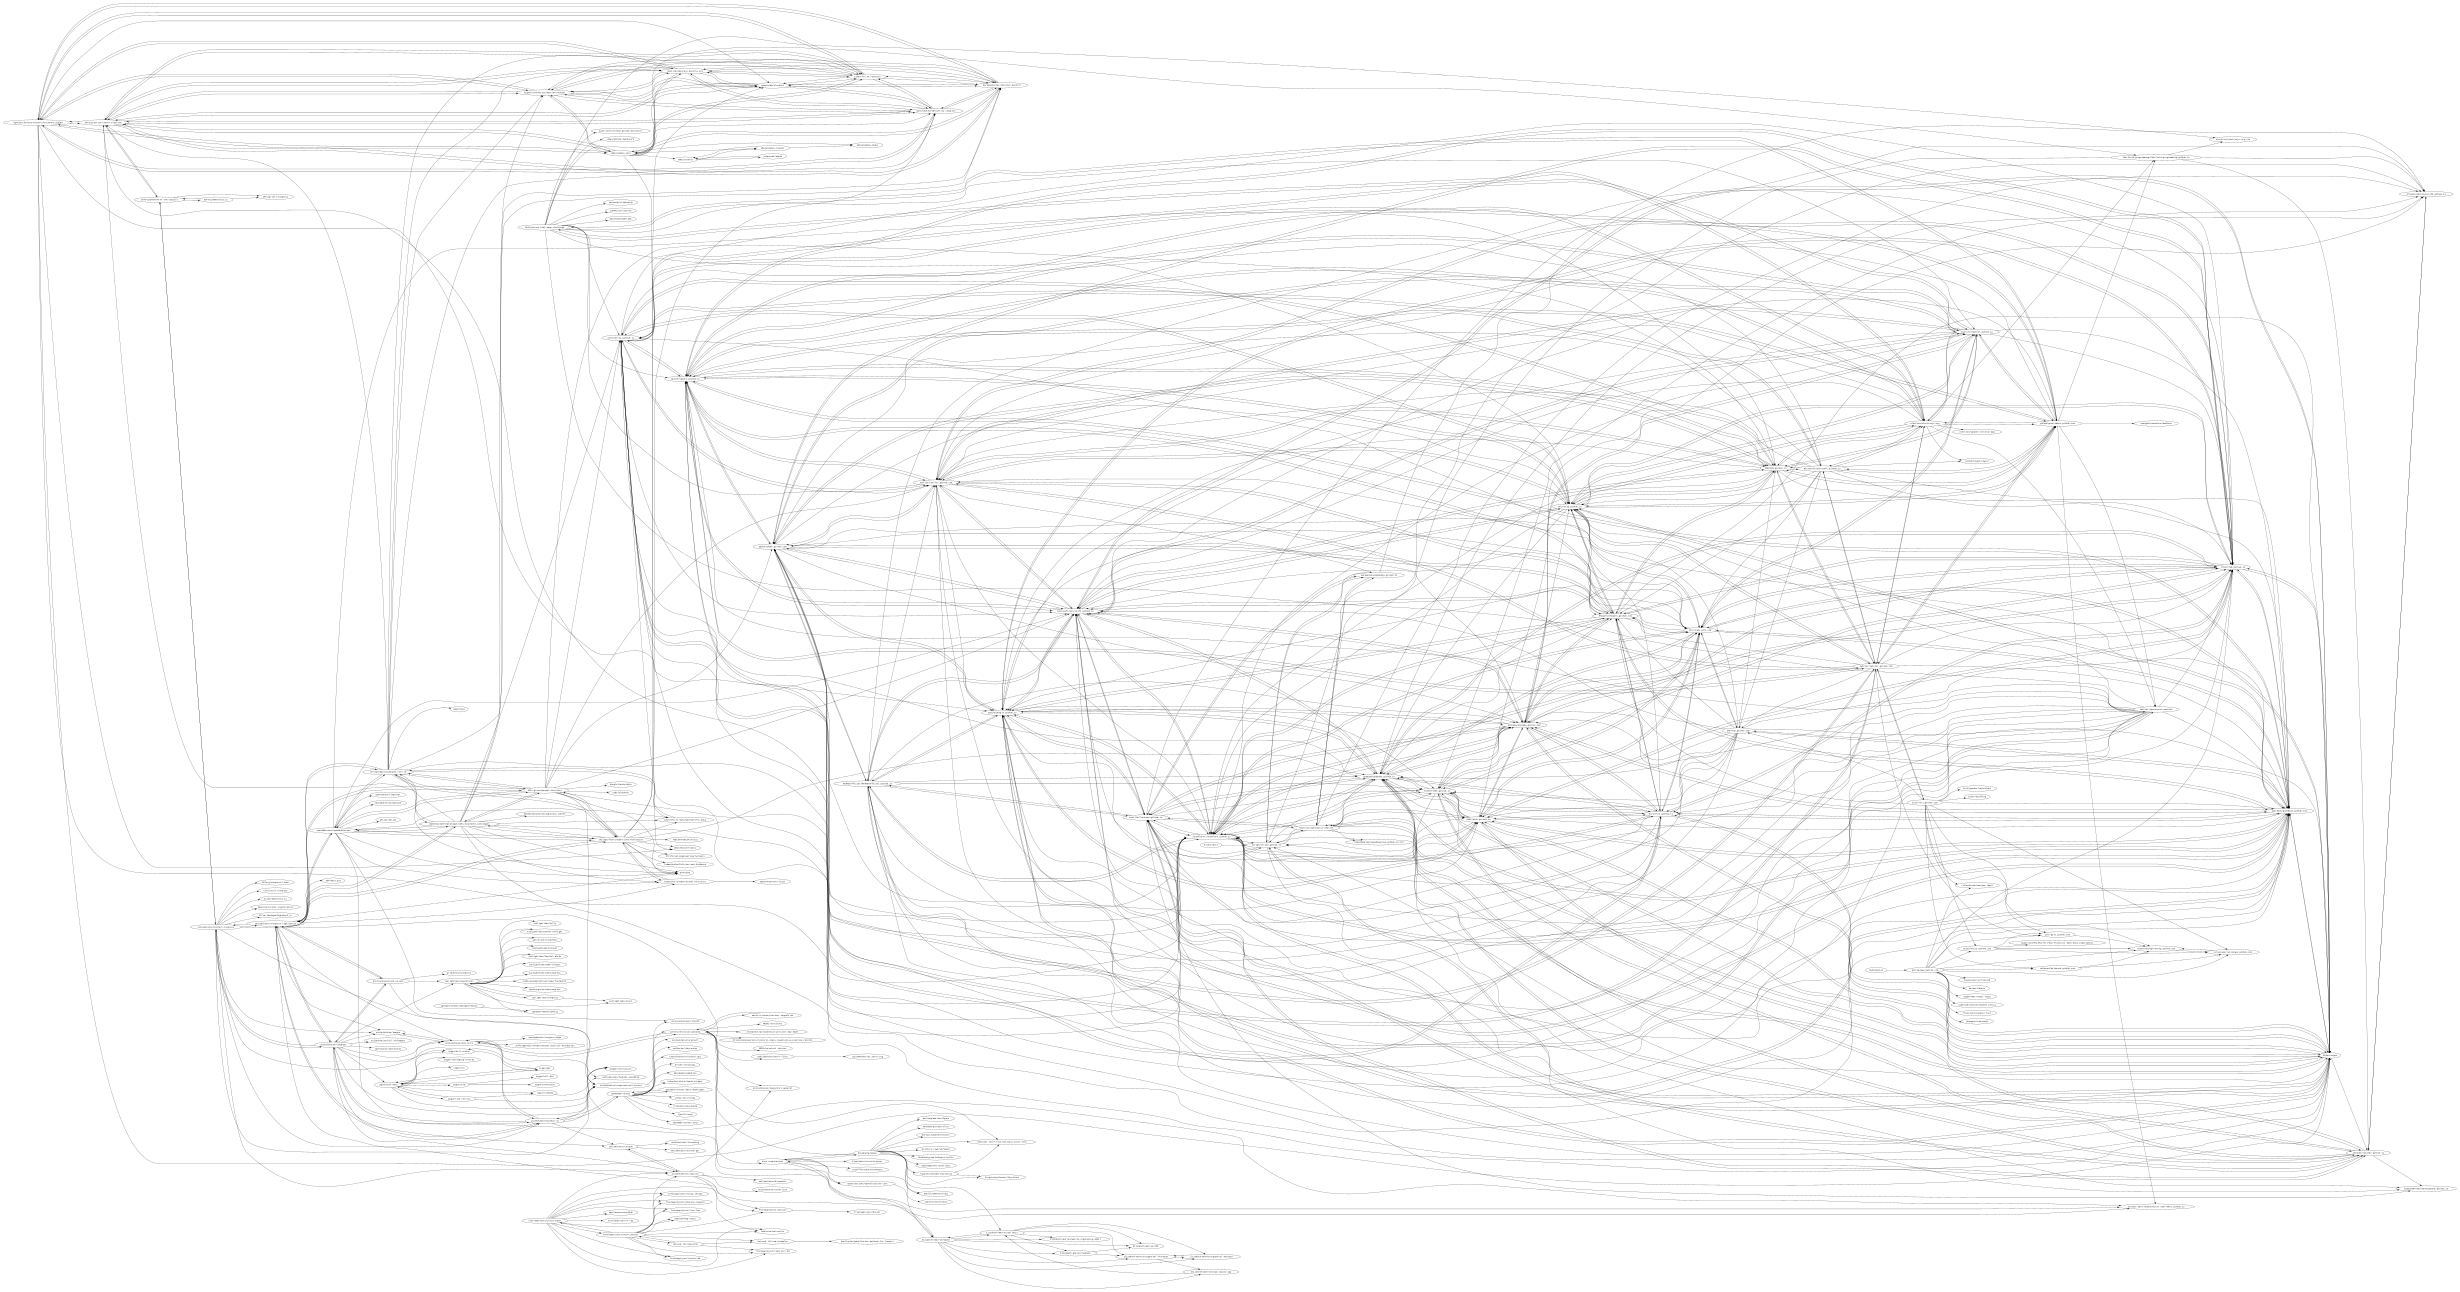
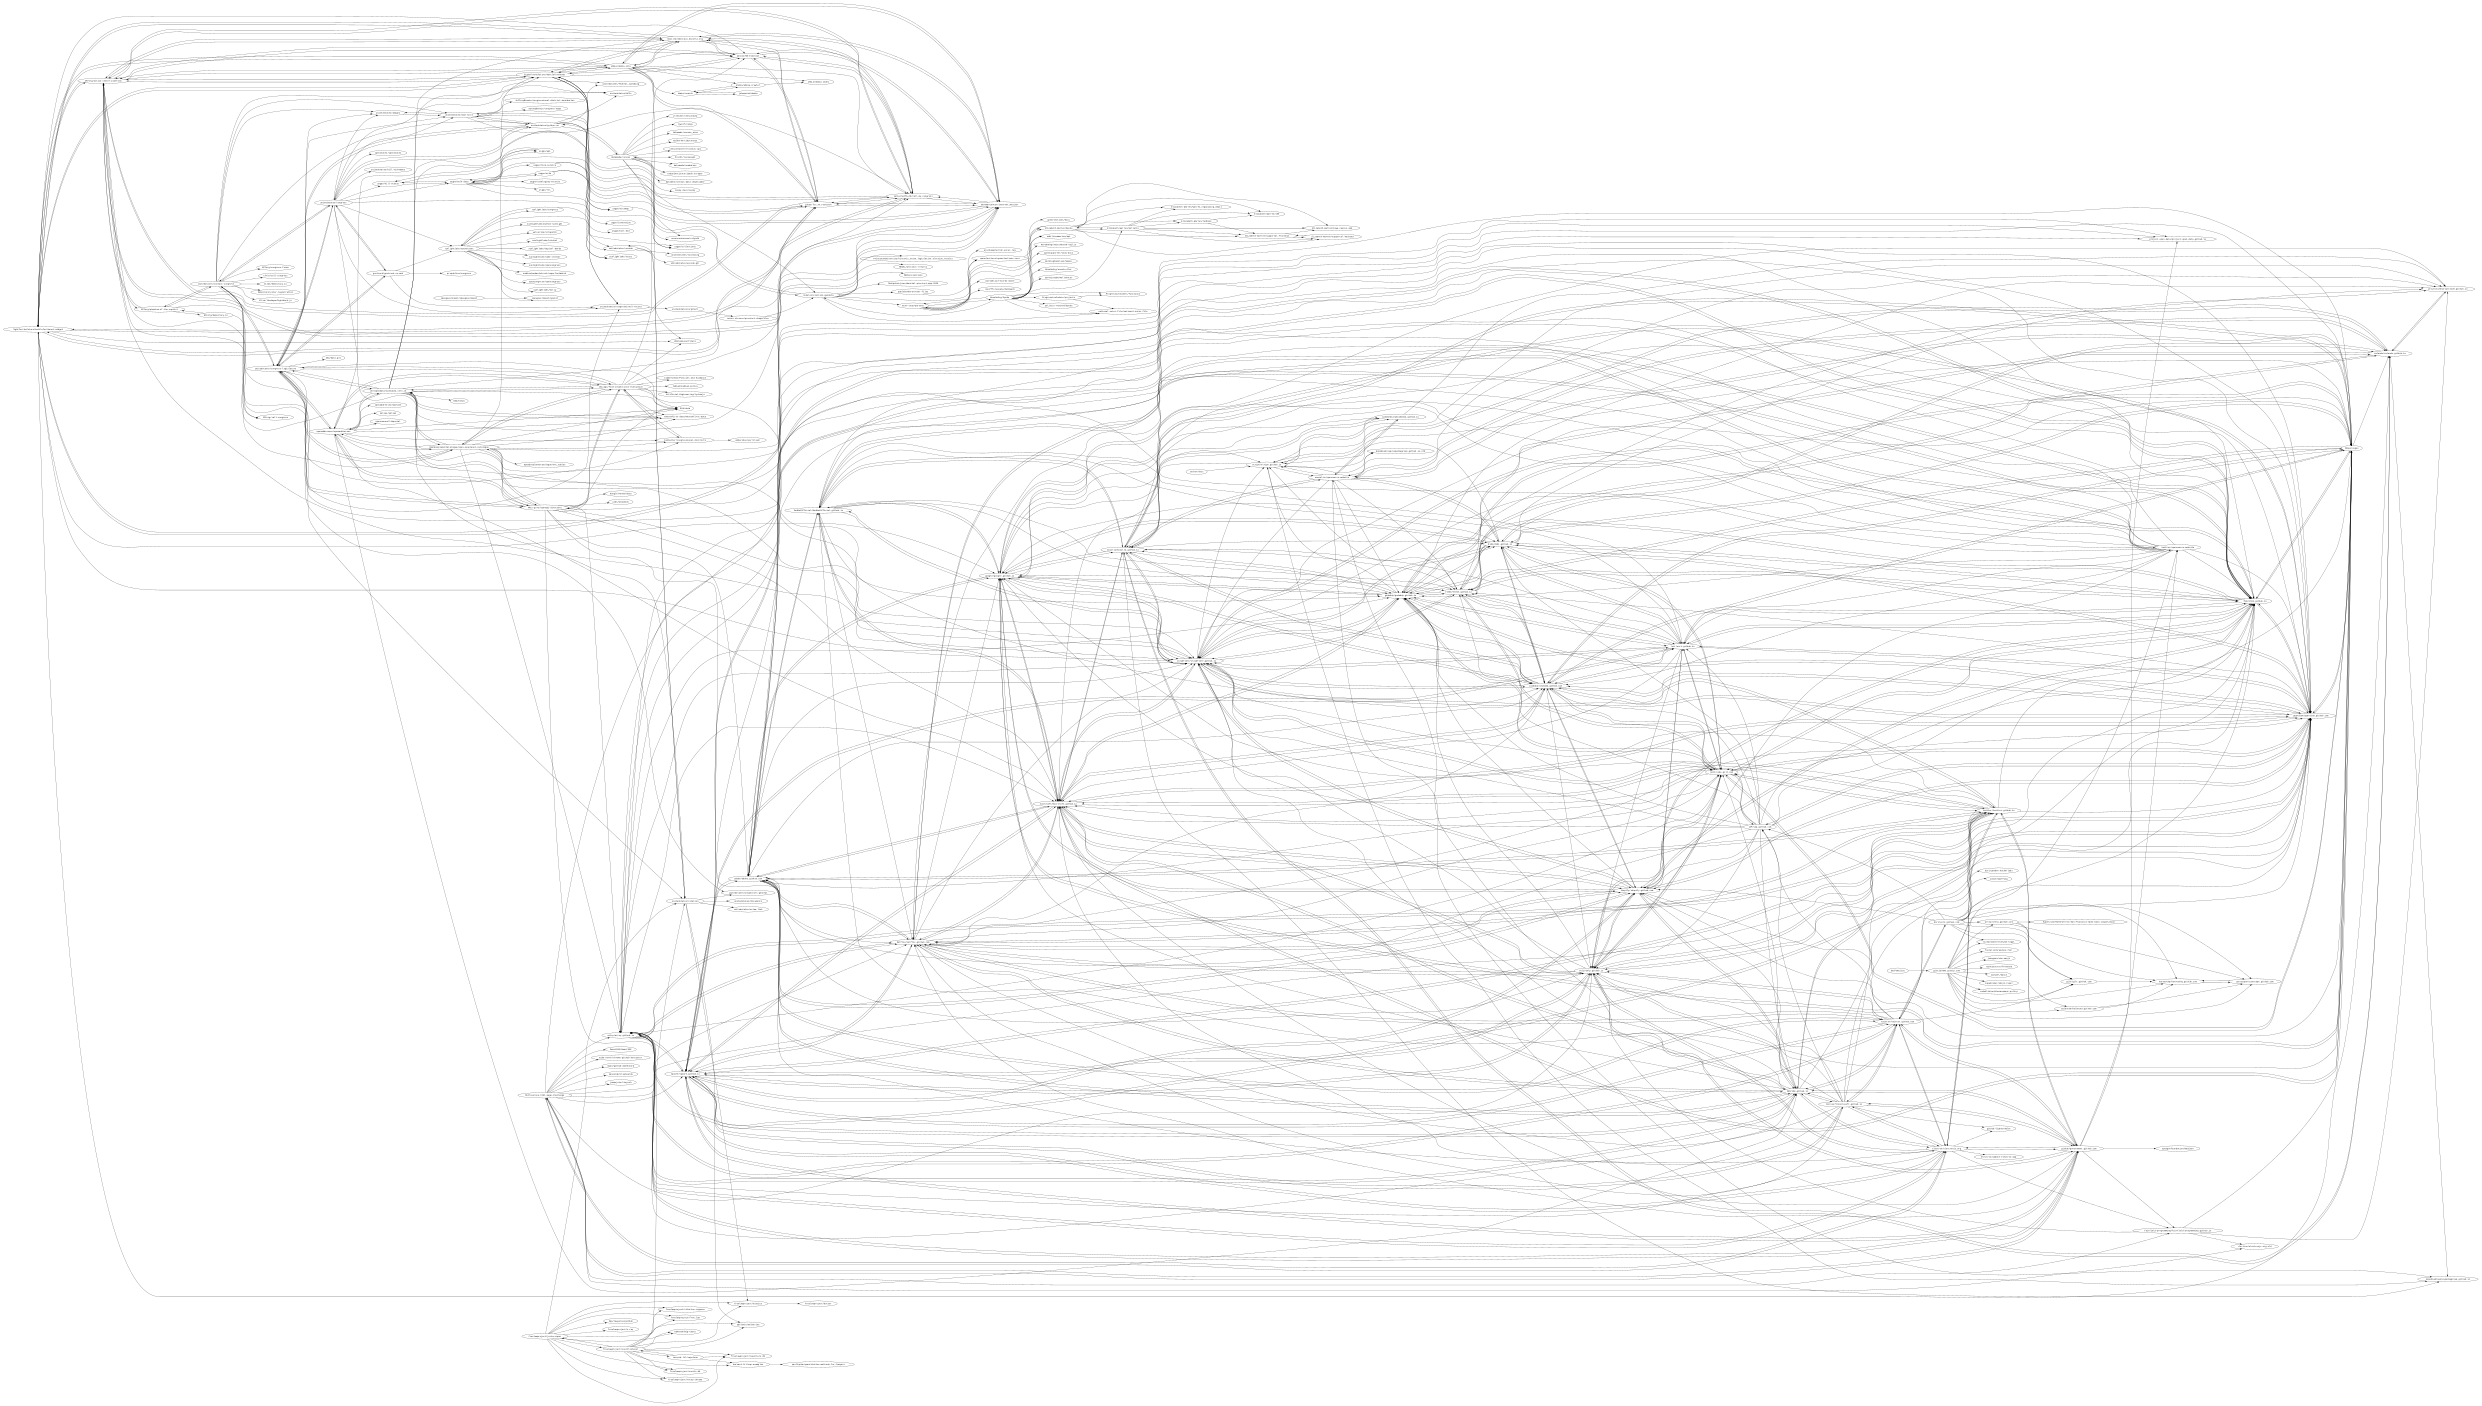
none -> (621, 93)
(1146, 818) -> (1123, 550)
(722, 1020) -> (714, 313)
(1724, 1095) -> none
(1093, 1269) -> (1224, 228)
